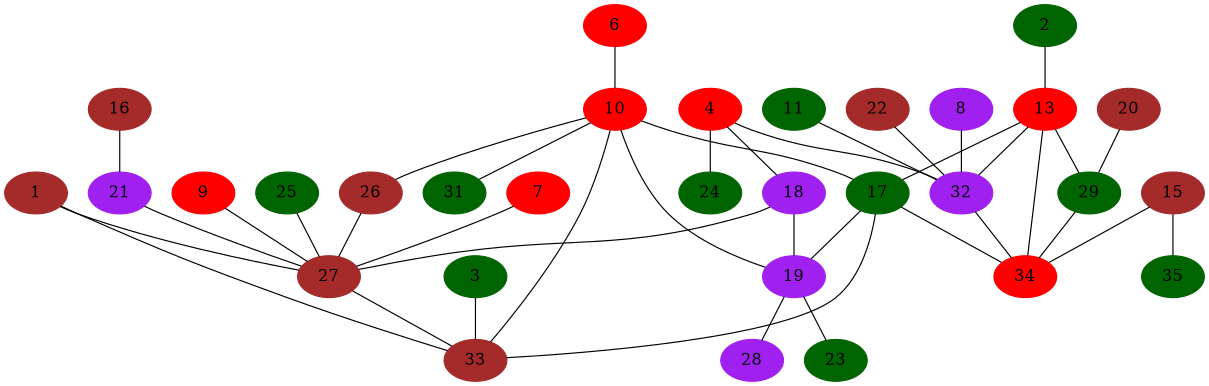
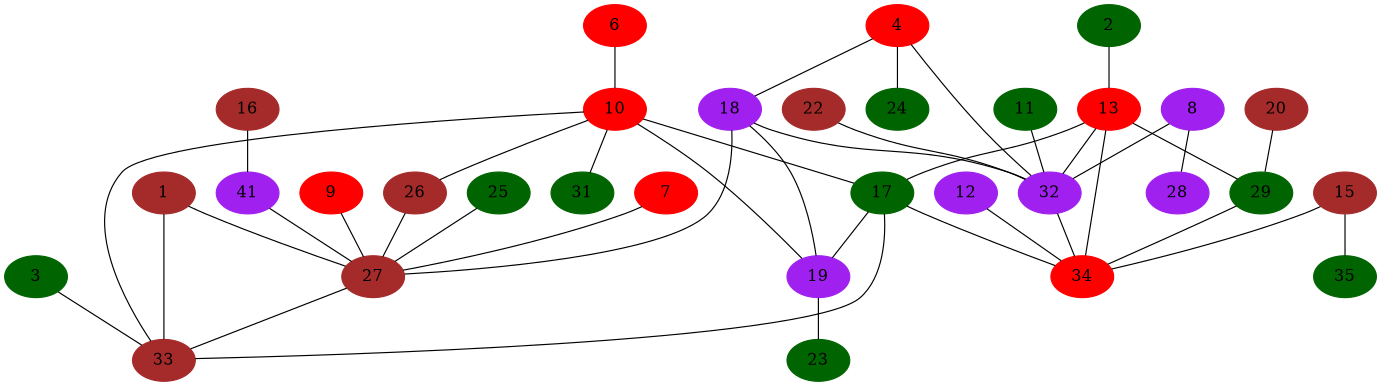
none -> (890, 151)
(120, 193) -> (248, 193)
none -> (966, 193)
(775, 315) -> (1187, 144)
